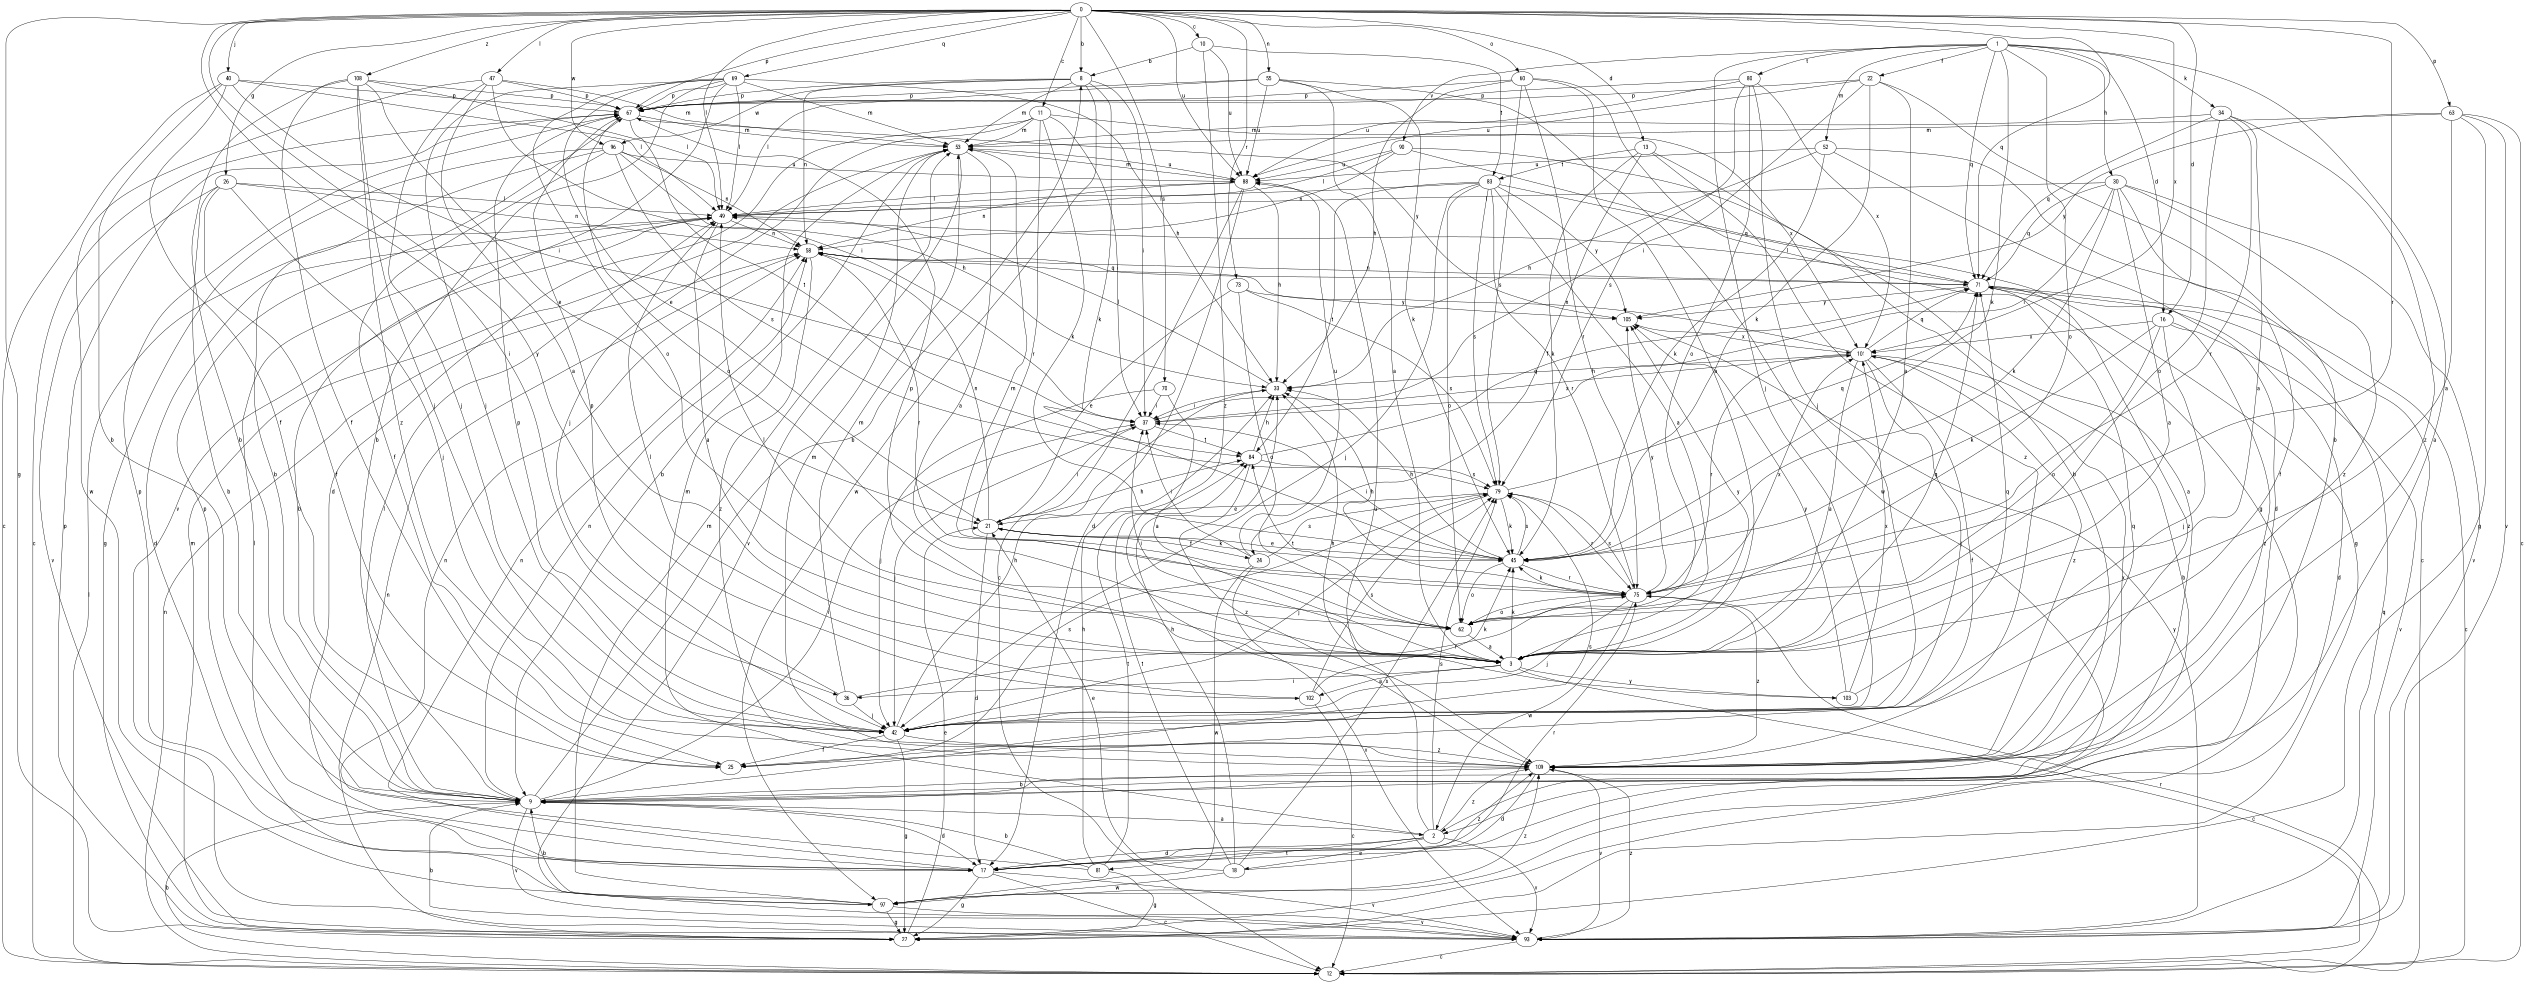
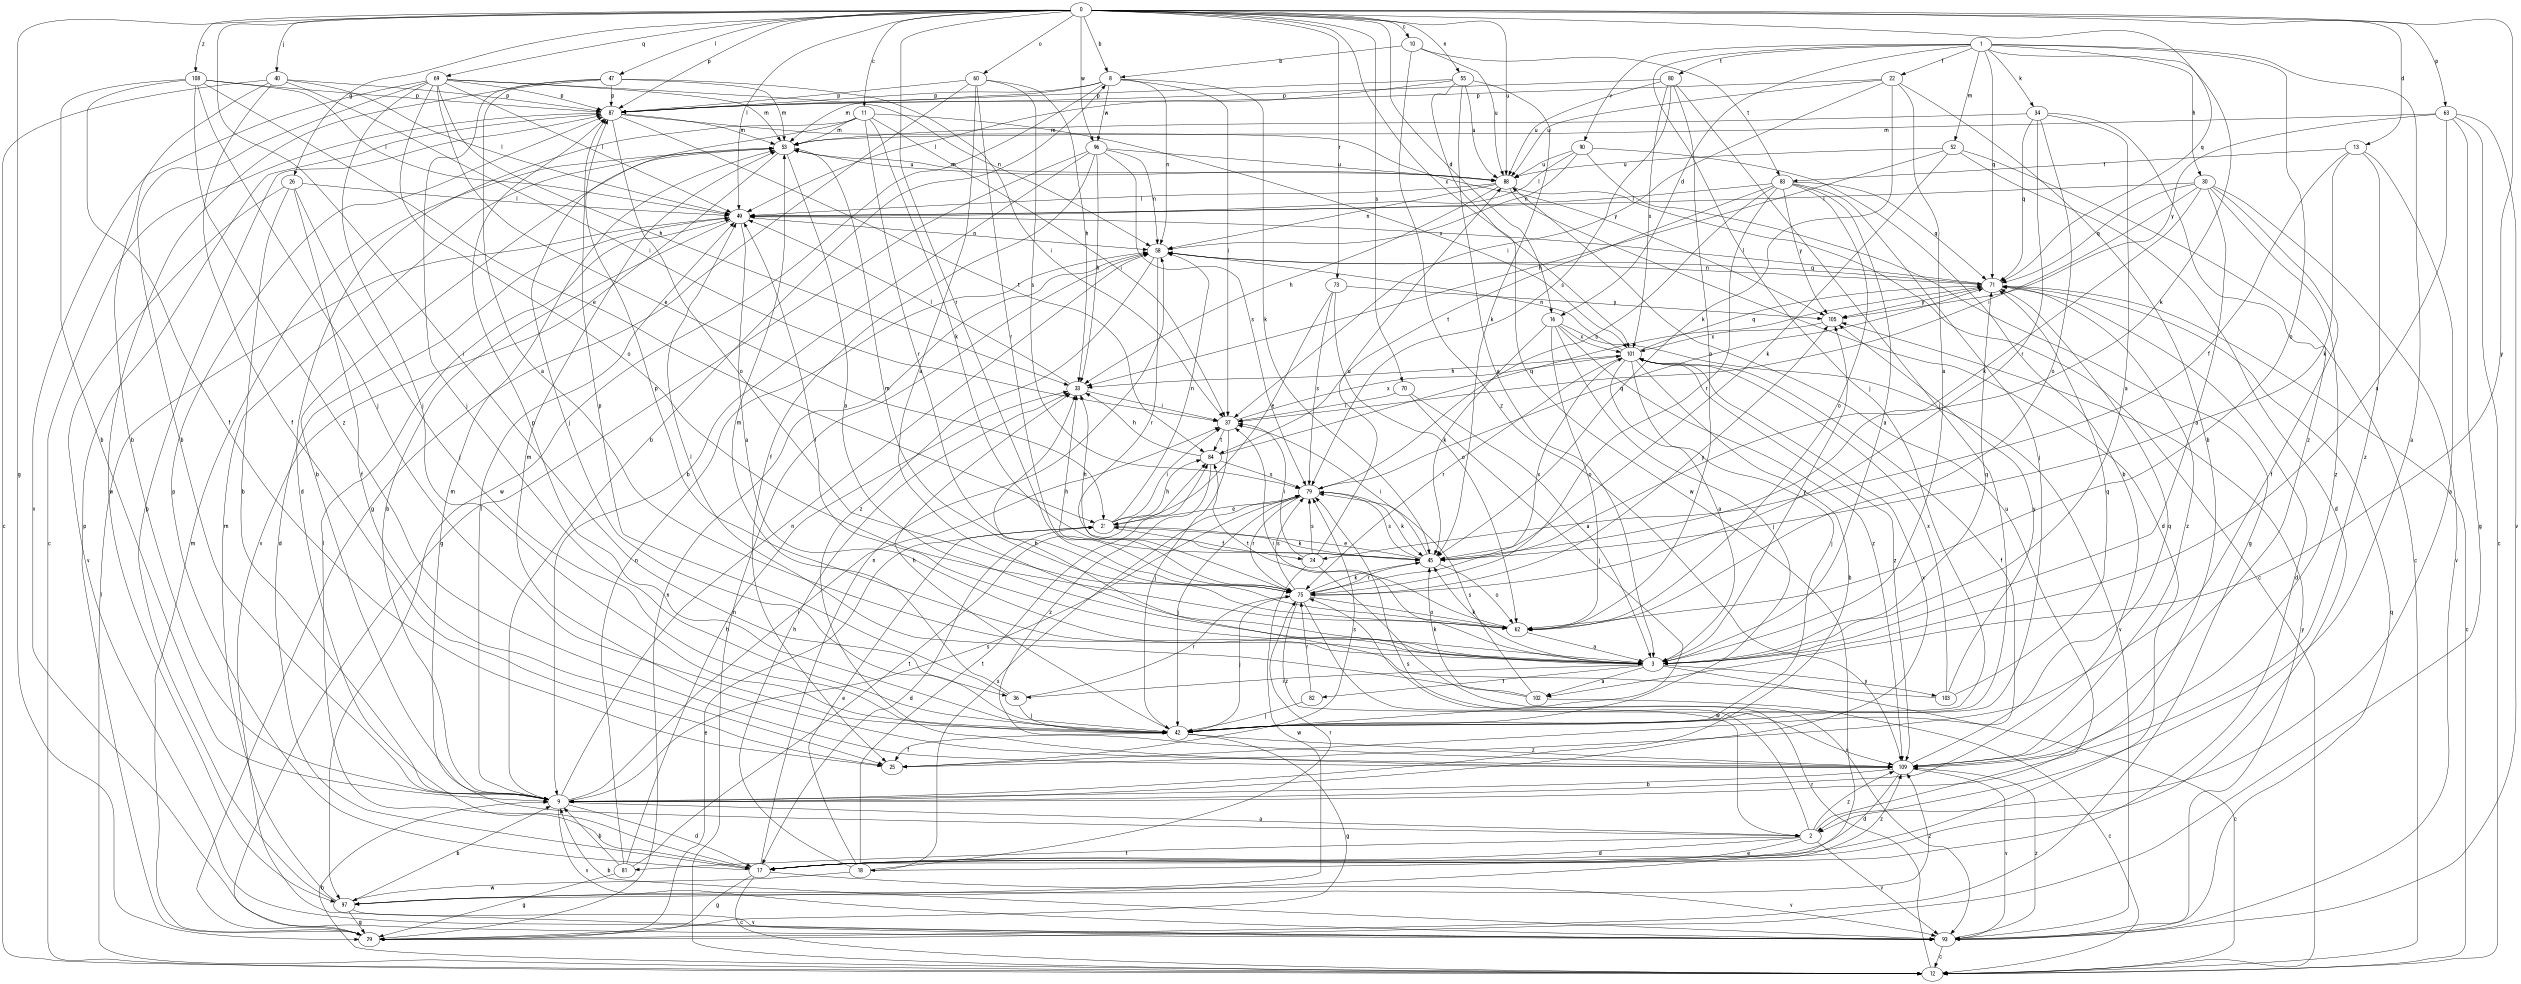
(629, 113) -> (611, 113)
(501, 215) -> (759, 96)
none -> (1312, 699)
(1943, 785) -> (1827, 860)
(904, 940) -> (369, 940)
